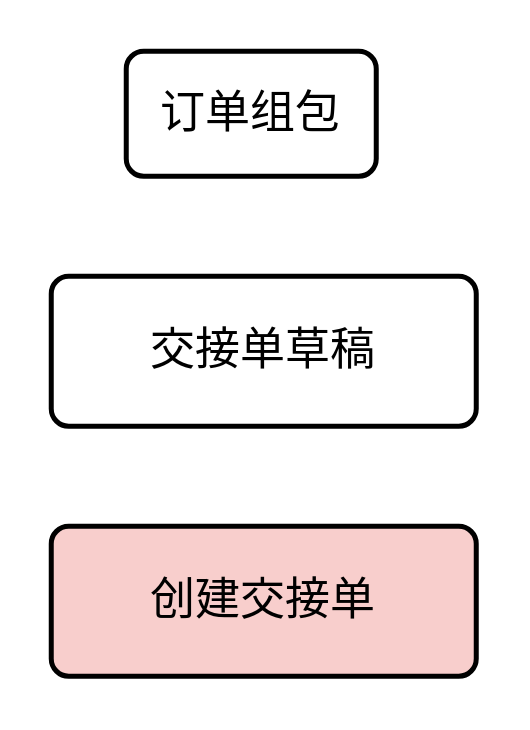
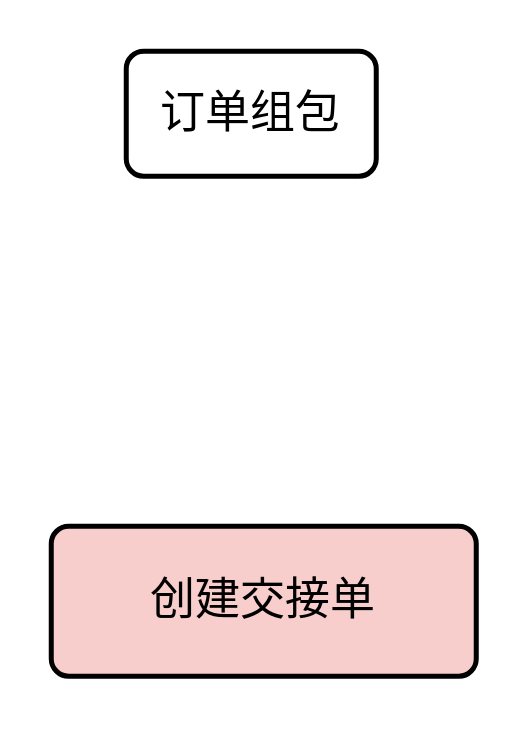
(264, 351) -> none
